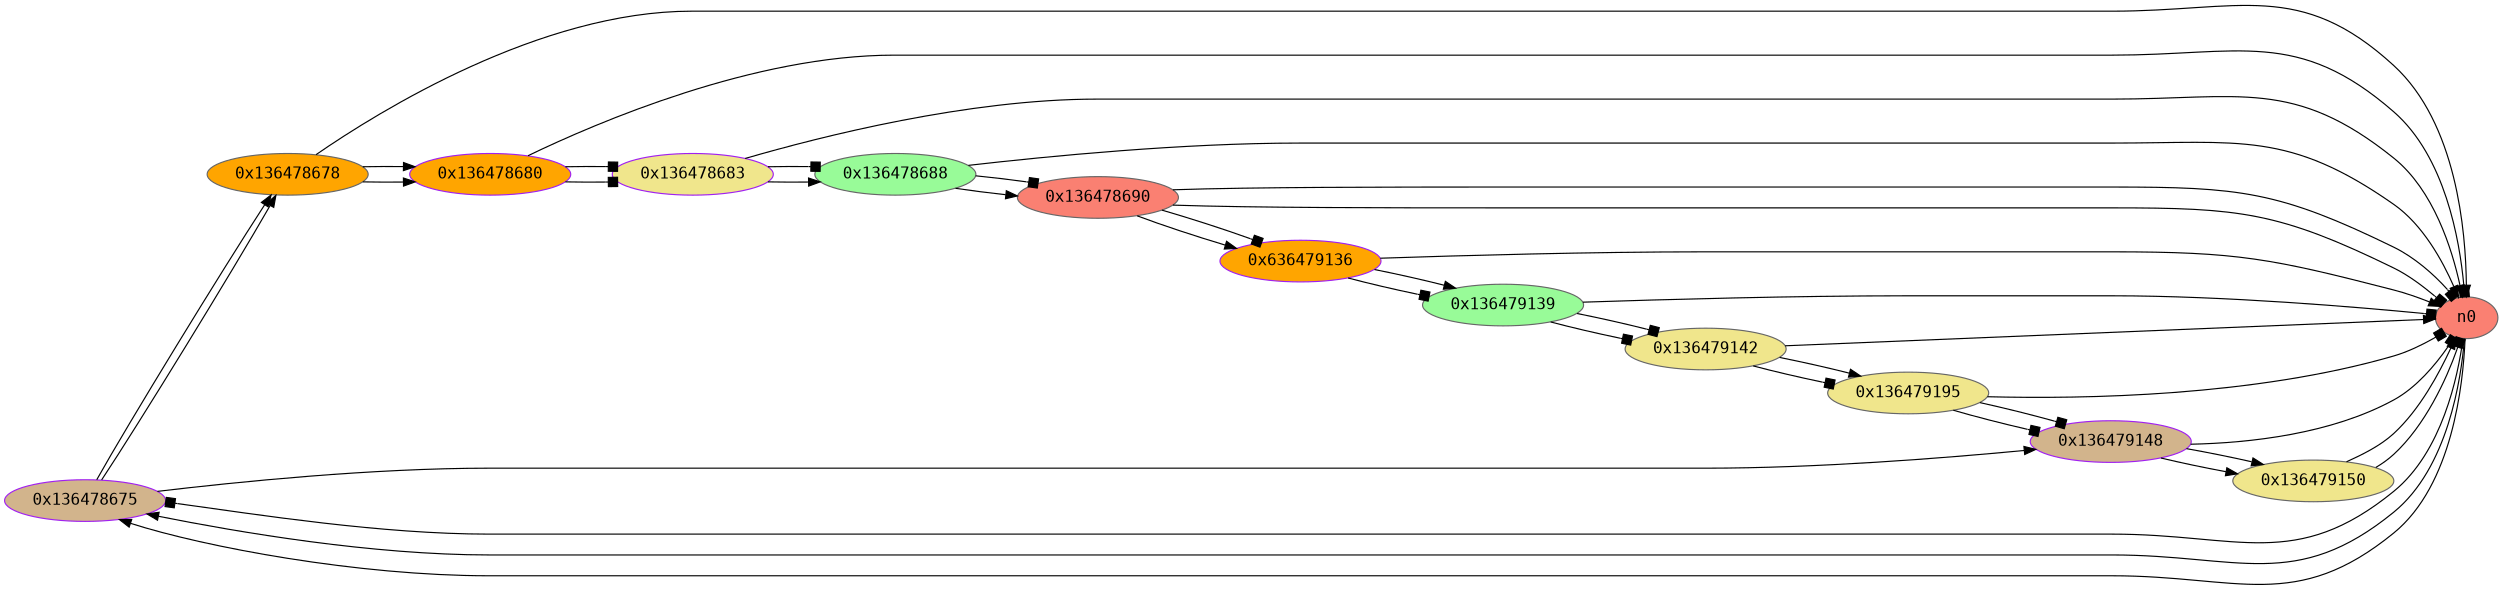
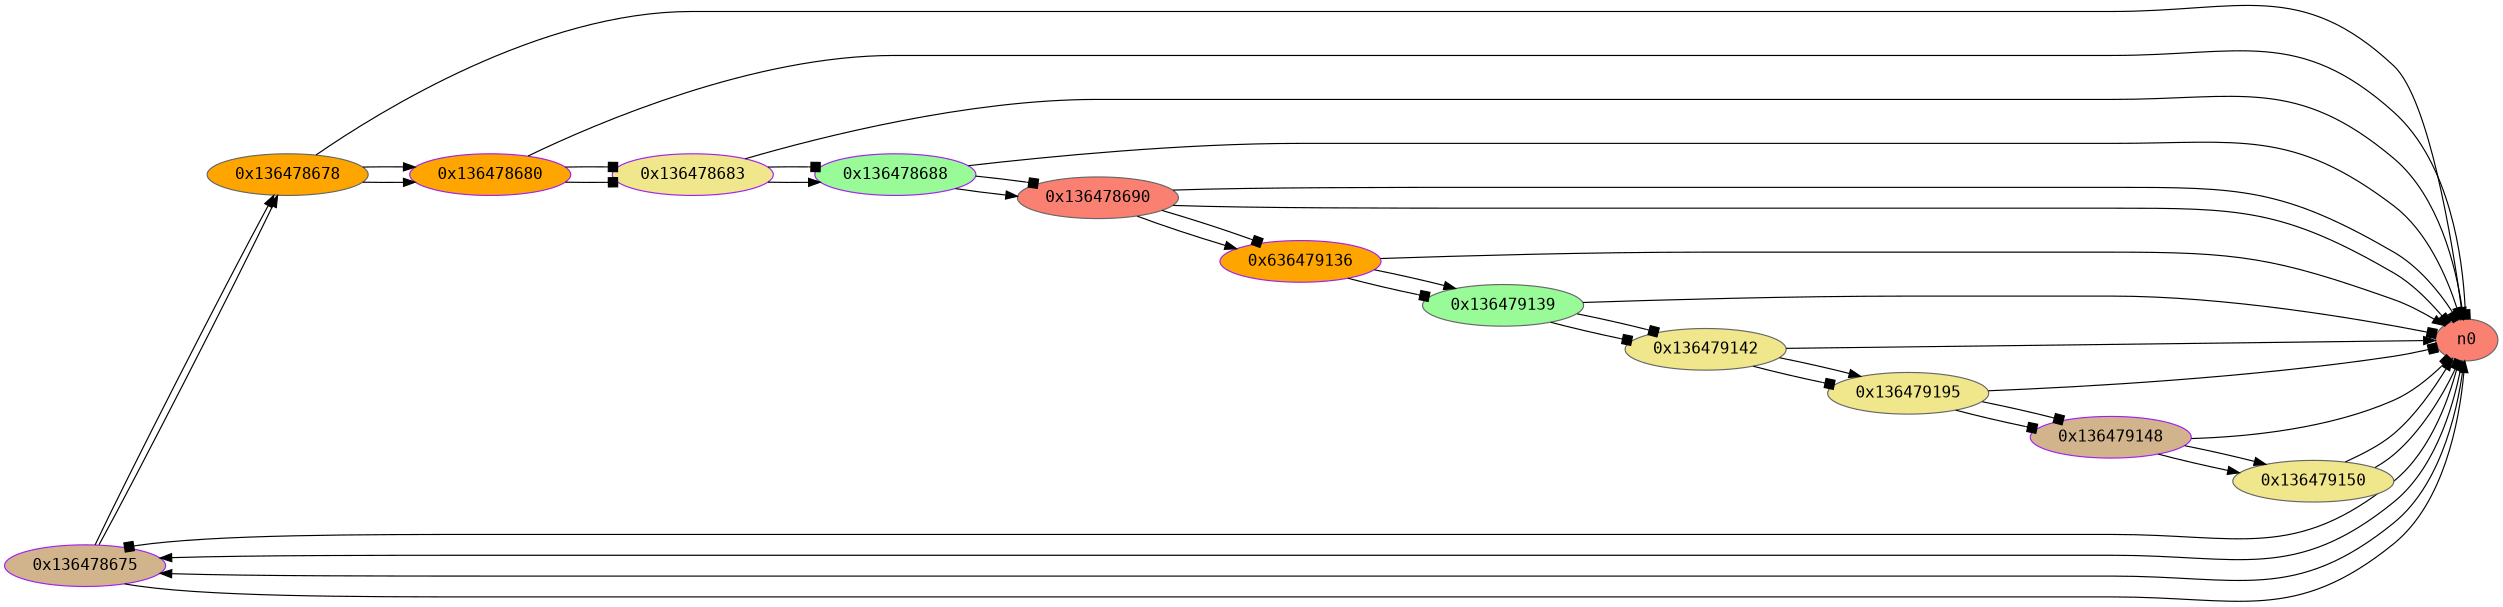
(895, 174) -> (895, 175)
(1091, 468) -> (1361, 597)
